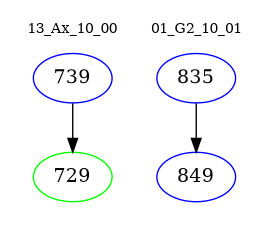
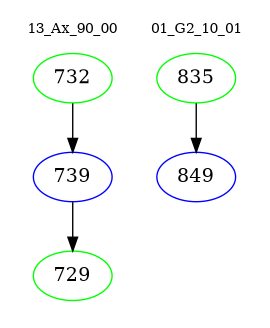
(73, 30) -> (73, 30)
none -> (73, 78)
(196, 78) -> (196, 78)
